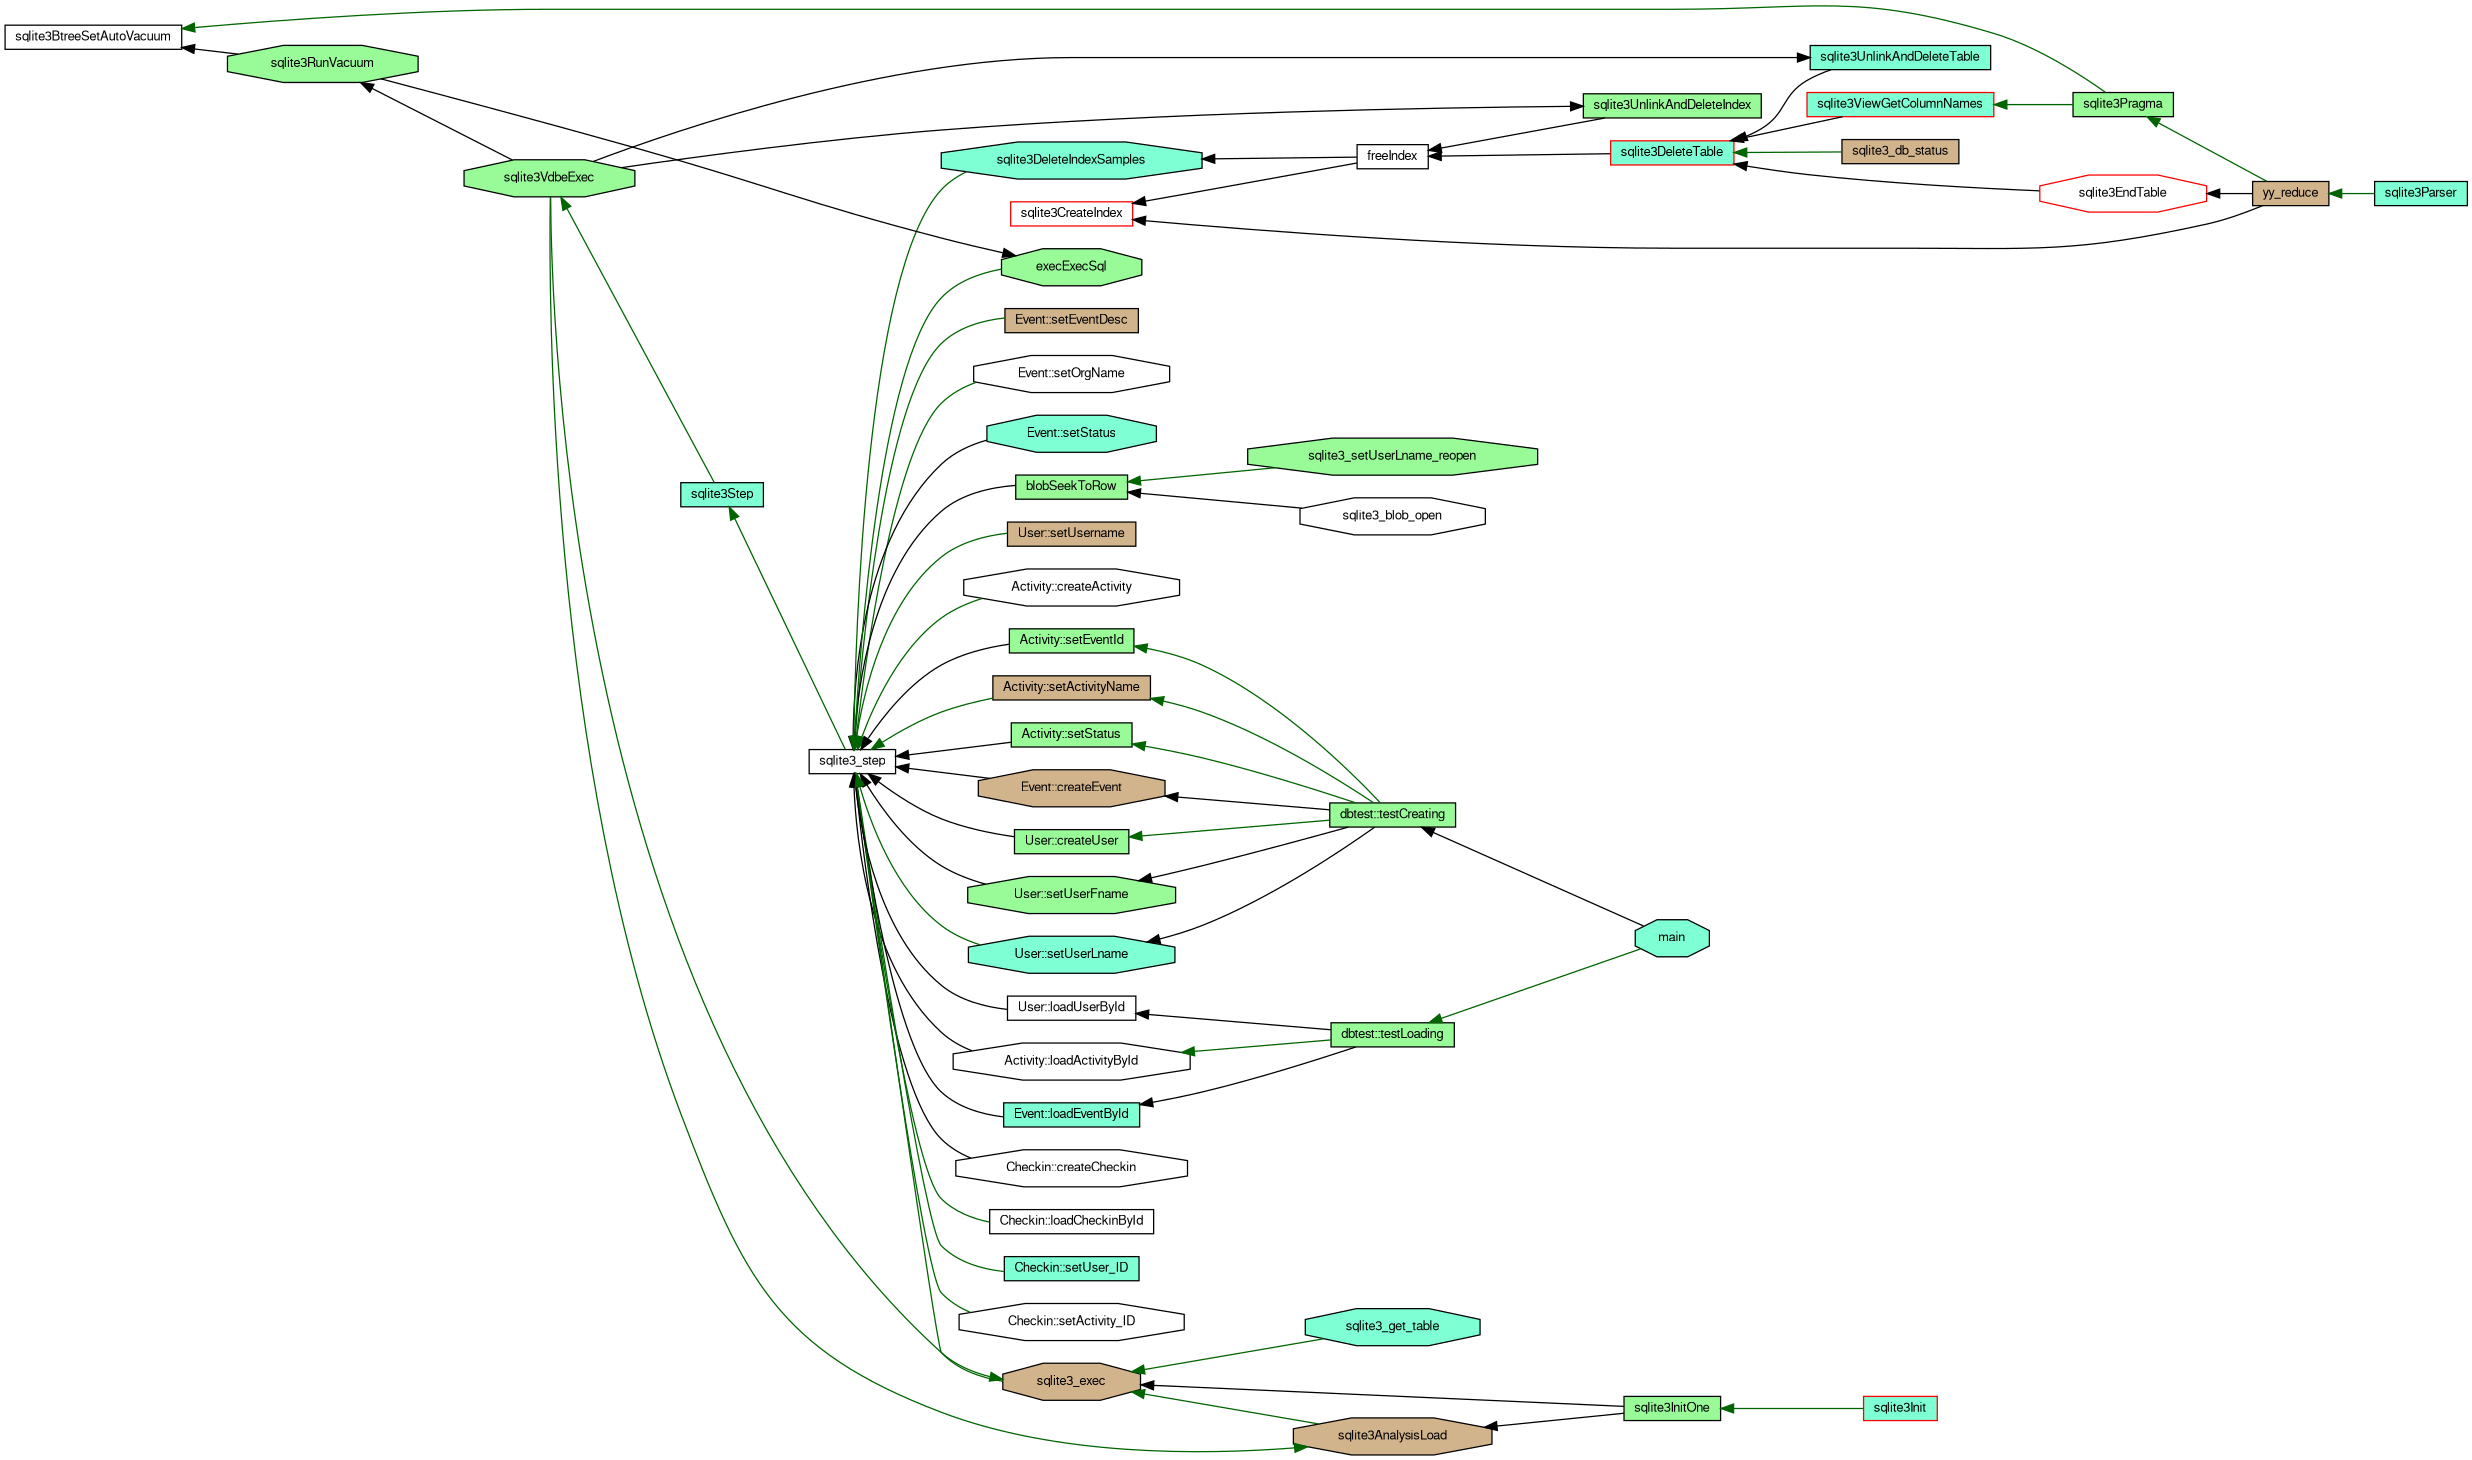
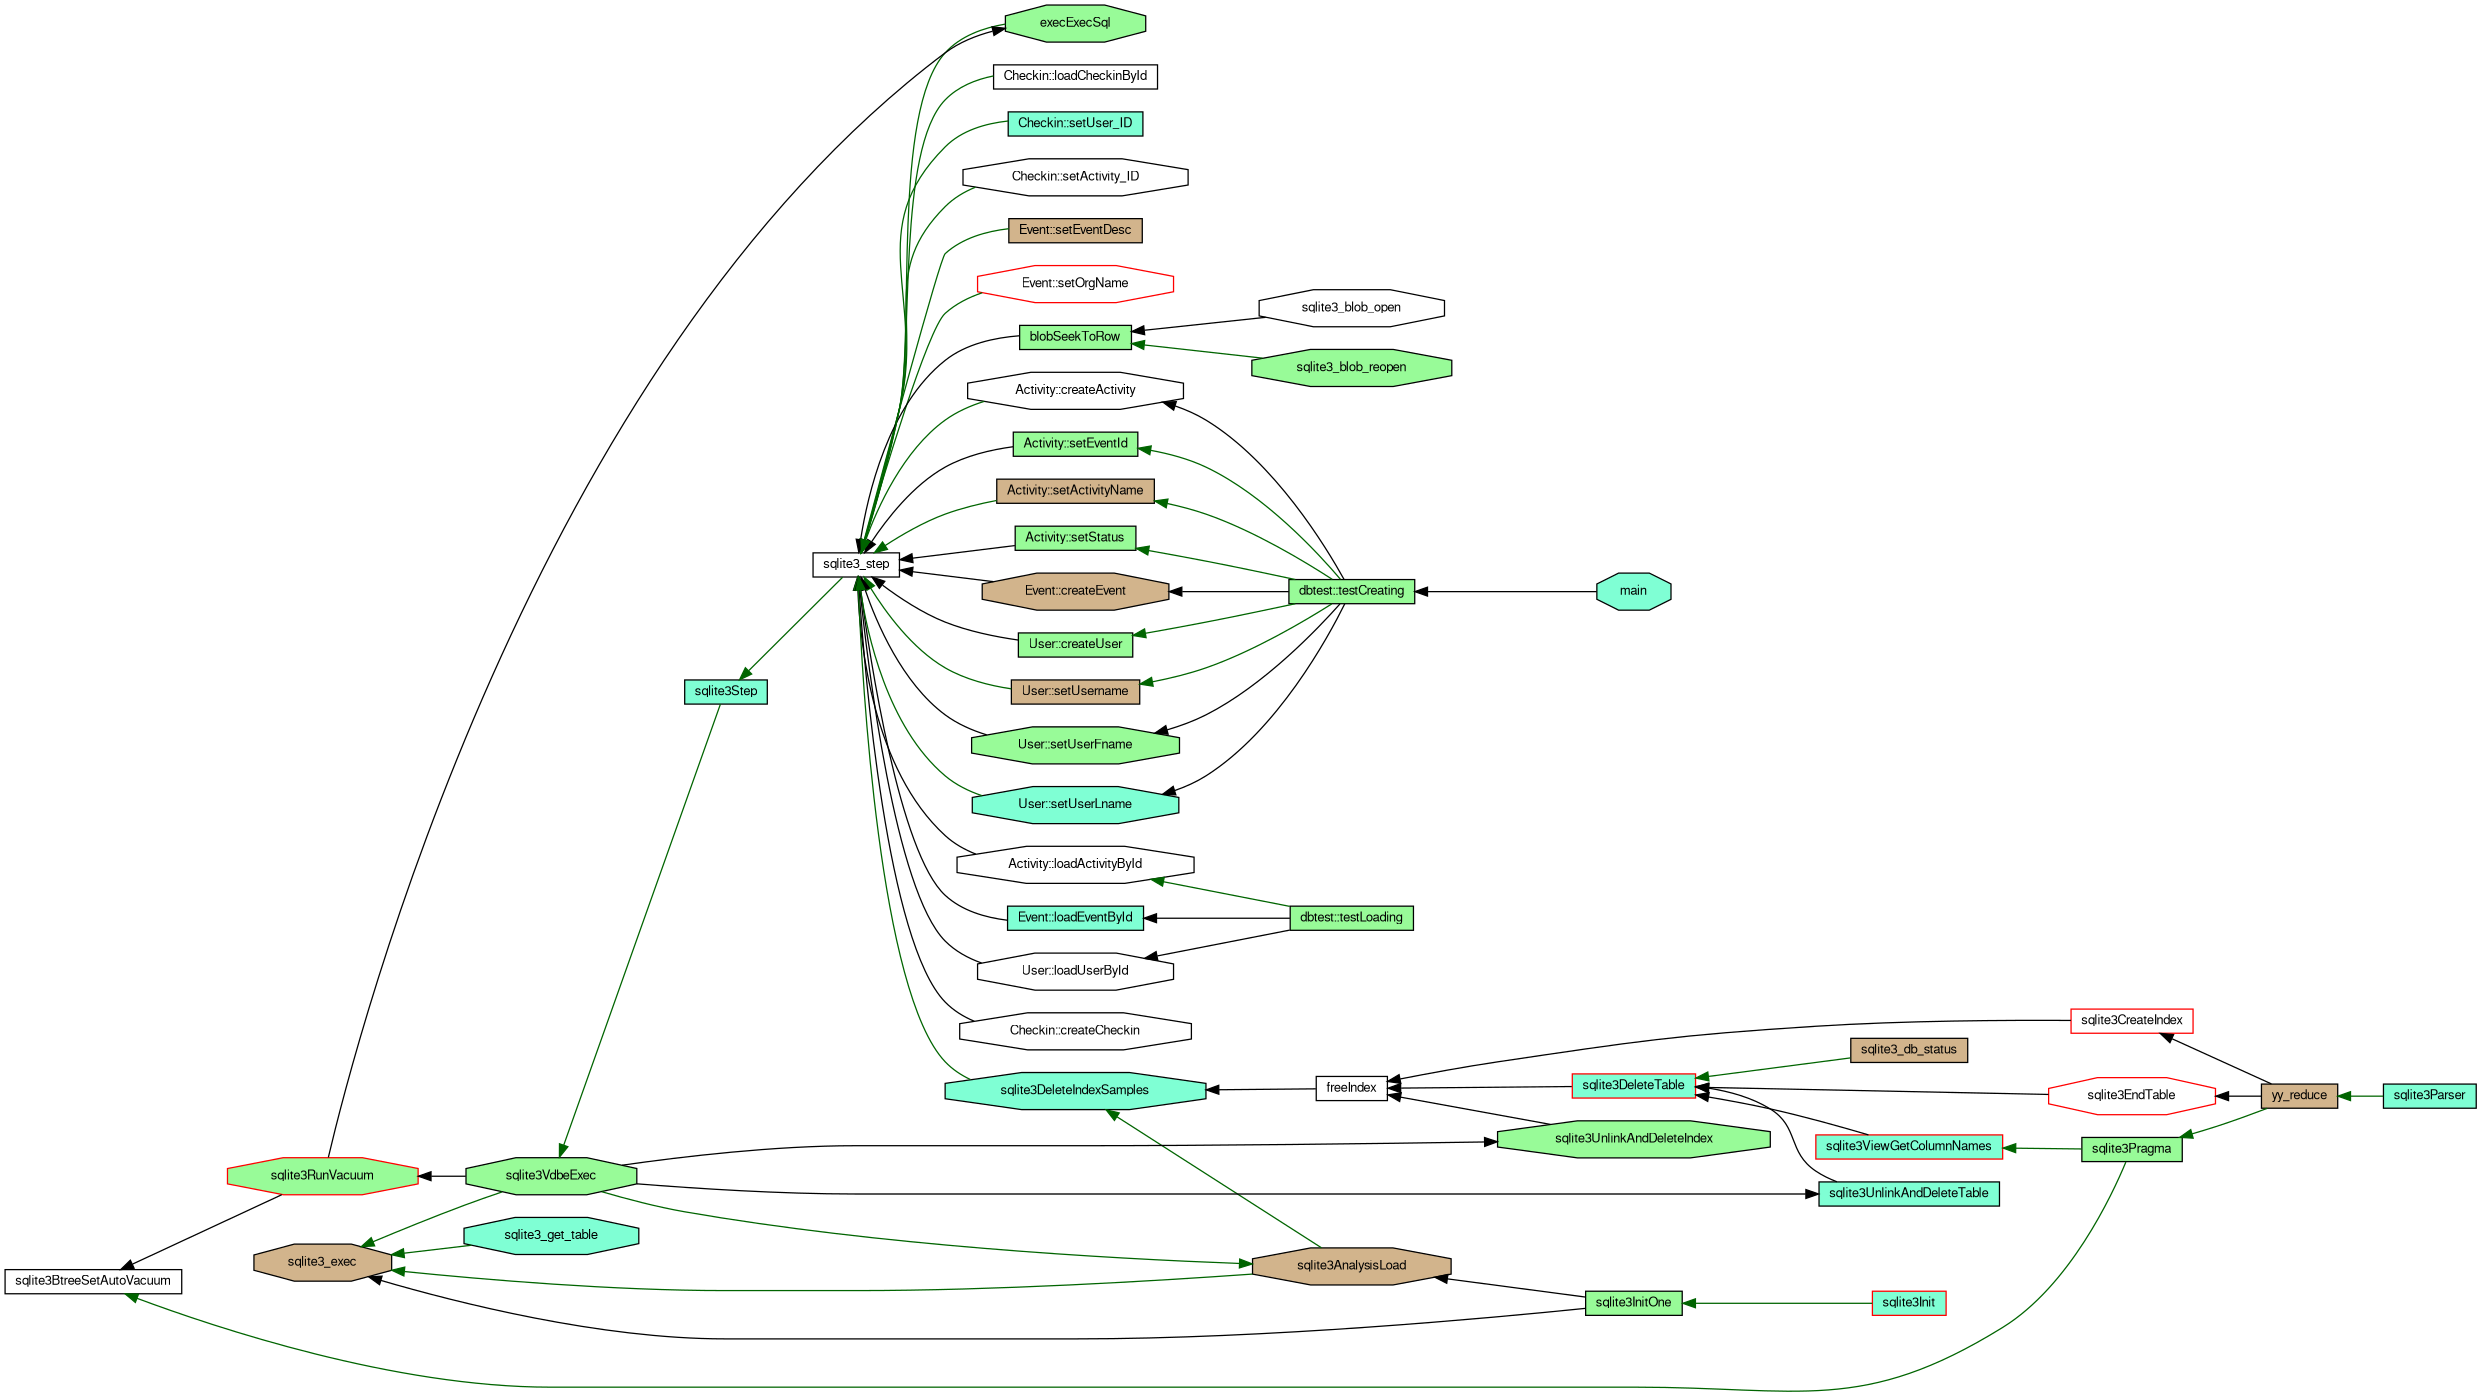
(323, 64) -> (323, 1176)
(1672, 106) -> (1634, 1139)
(1251, 182) -> (1734, 1032)
(1072, 374) -> (1076, 284)
(1072, 434) -> none
(1393, 457) -> (1352, 368)
none -> (1273, 478)
none -> (1246, 651)
(1541, 984) -> none
(1072, 1008) -> (1076, 972)
(902, 1104) -> none
none -> (1219, 1182)
